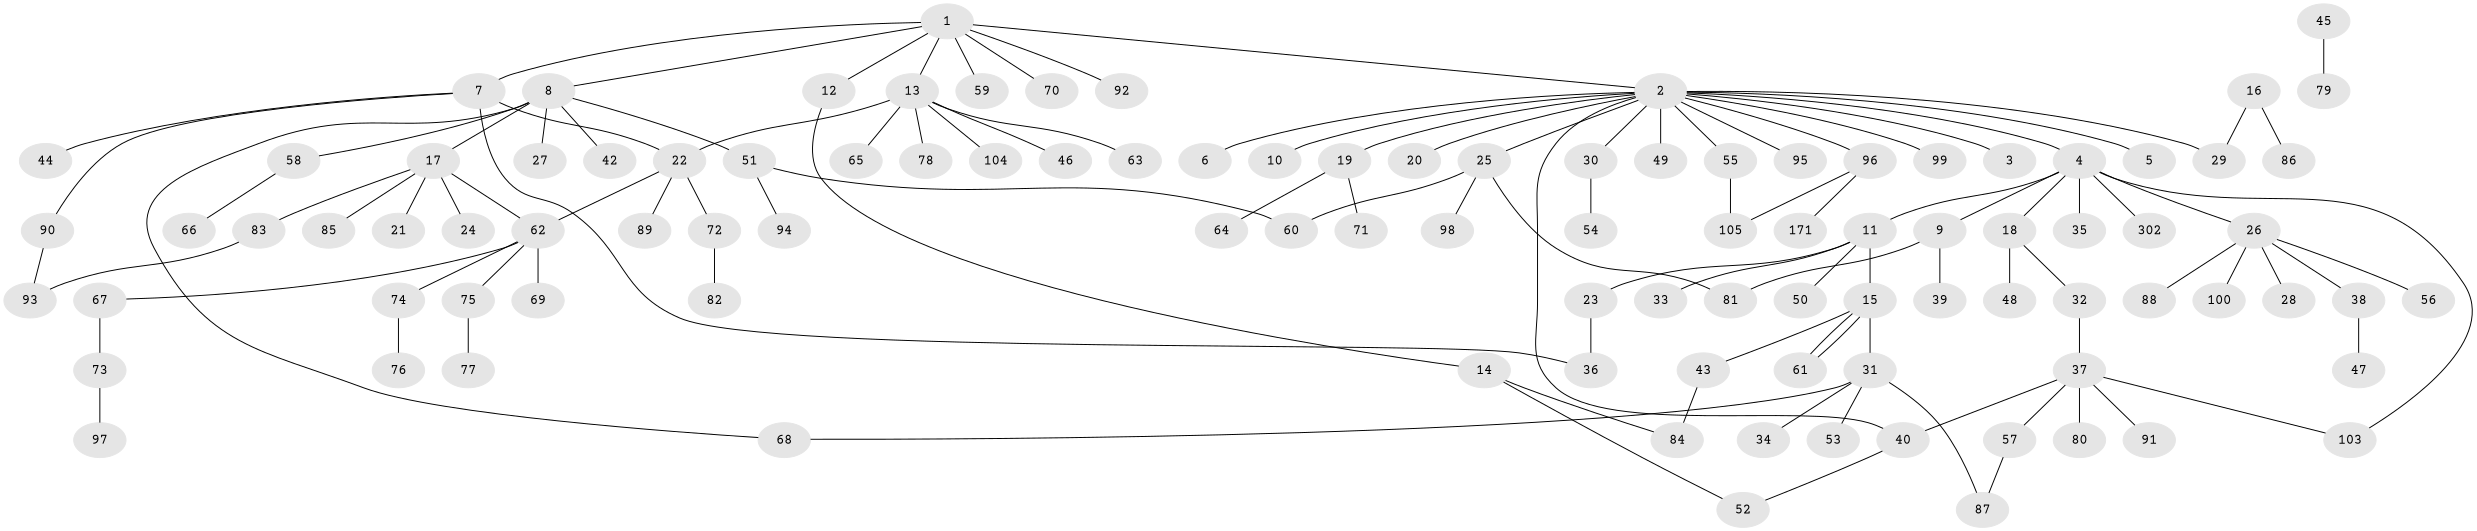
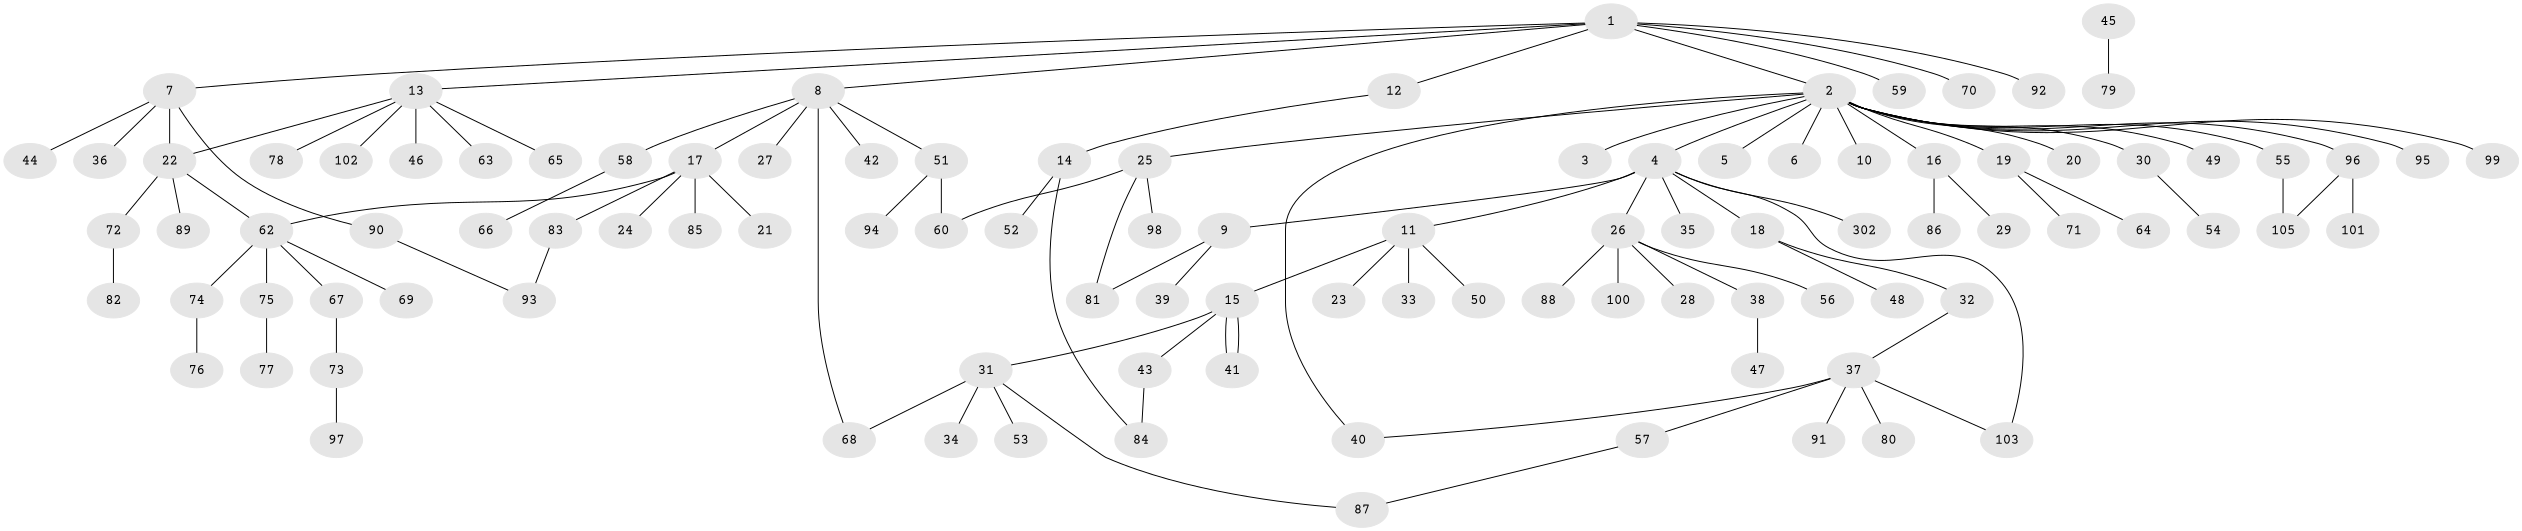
(1945, 102) -> (1882, 126)
(996, 161) -> (346, 161)
(1800, 231) -> (2353, 231)
(1591, 336) -> none
(1800, 370) -> (1232, 370)
(1824, 476) -> none
